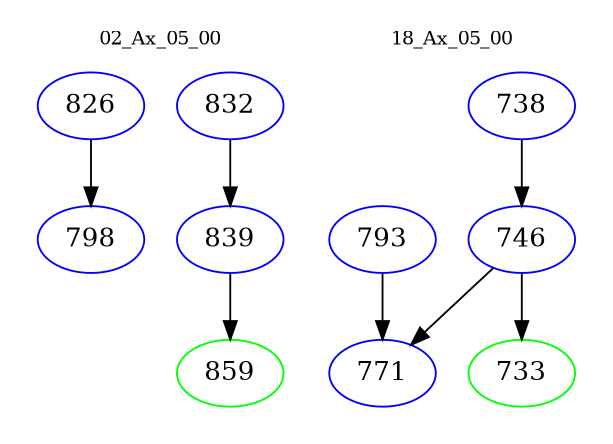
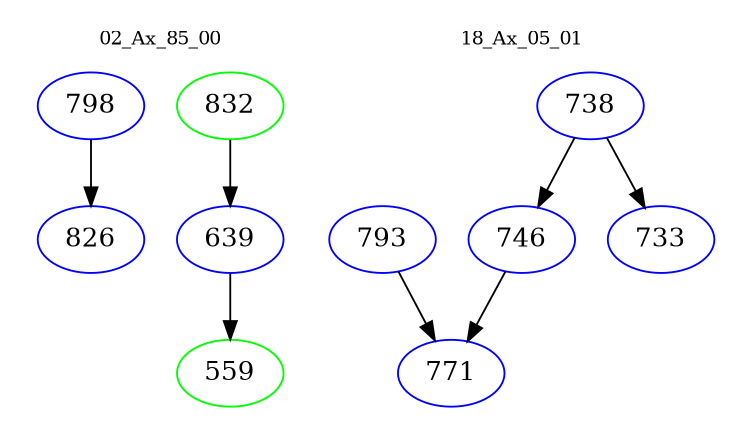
(161, 40) -> (161, 40)
(452, 40) -> (522, 40)
(230, 106) -> (230, 106)
(91, 164) -> (91, 164)
(230, 240) -> (230, 240)
(522, 297) -> (621, 164)
(230, 373) -> (230, 373)
(522, 373) -> (661, 240)
